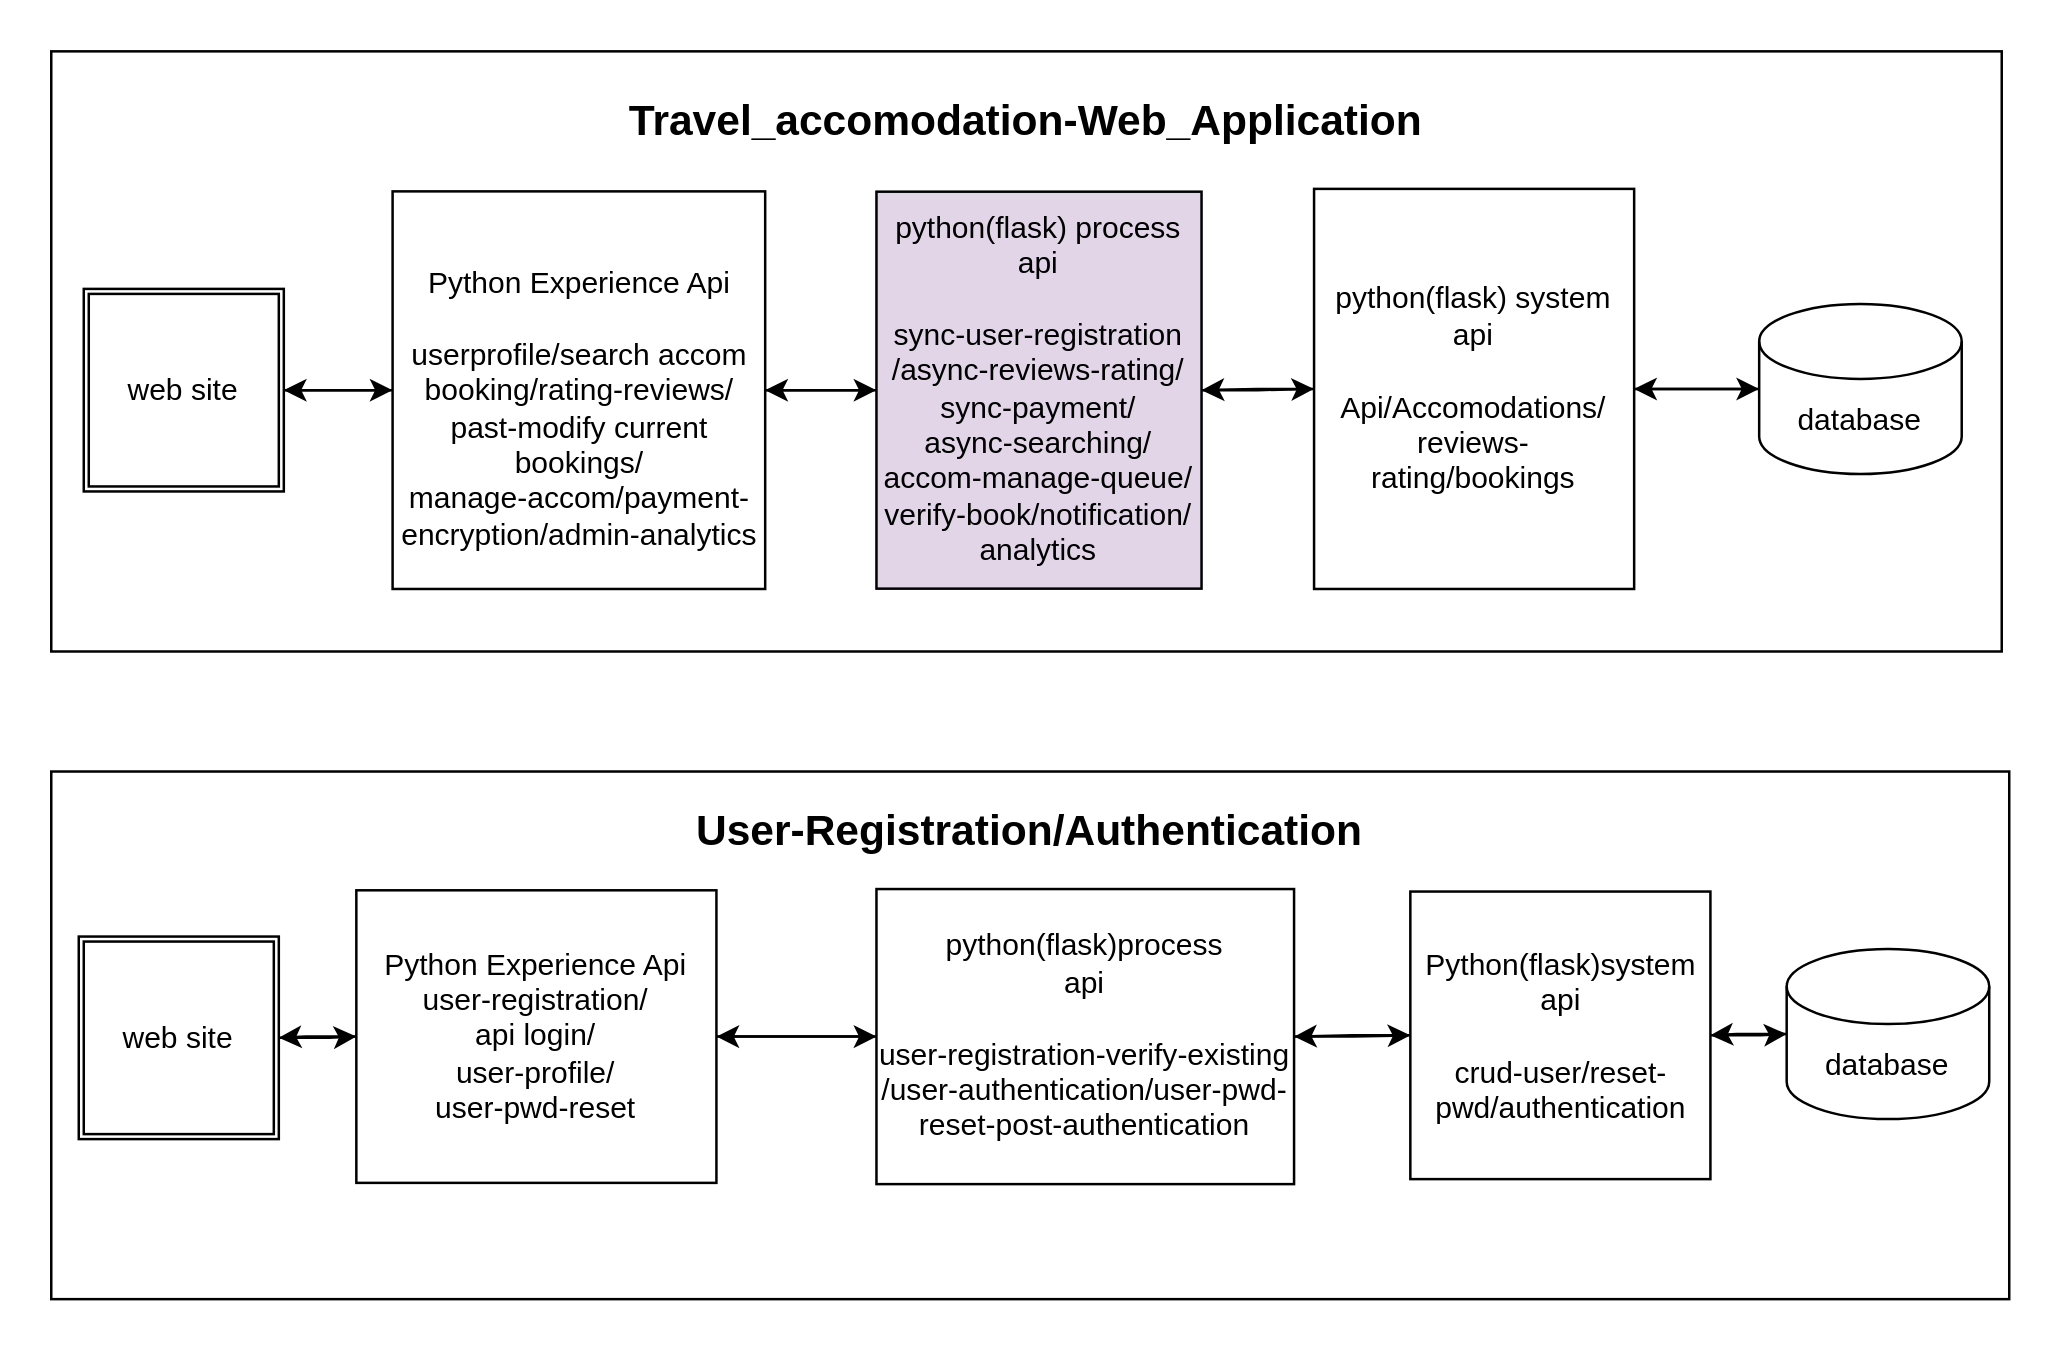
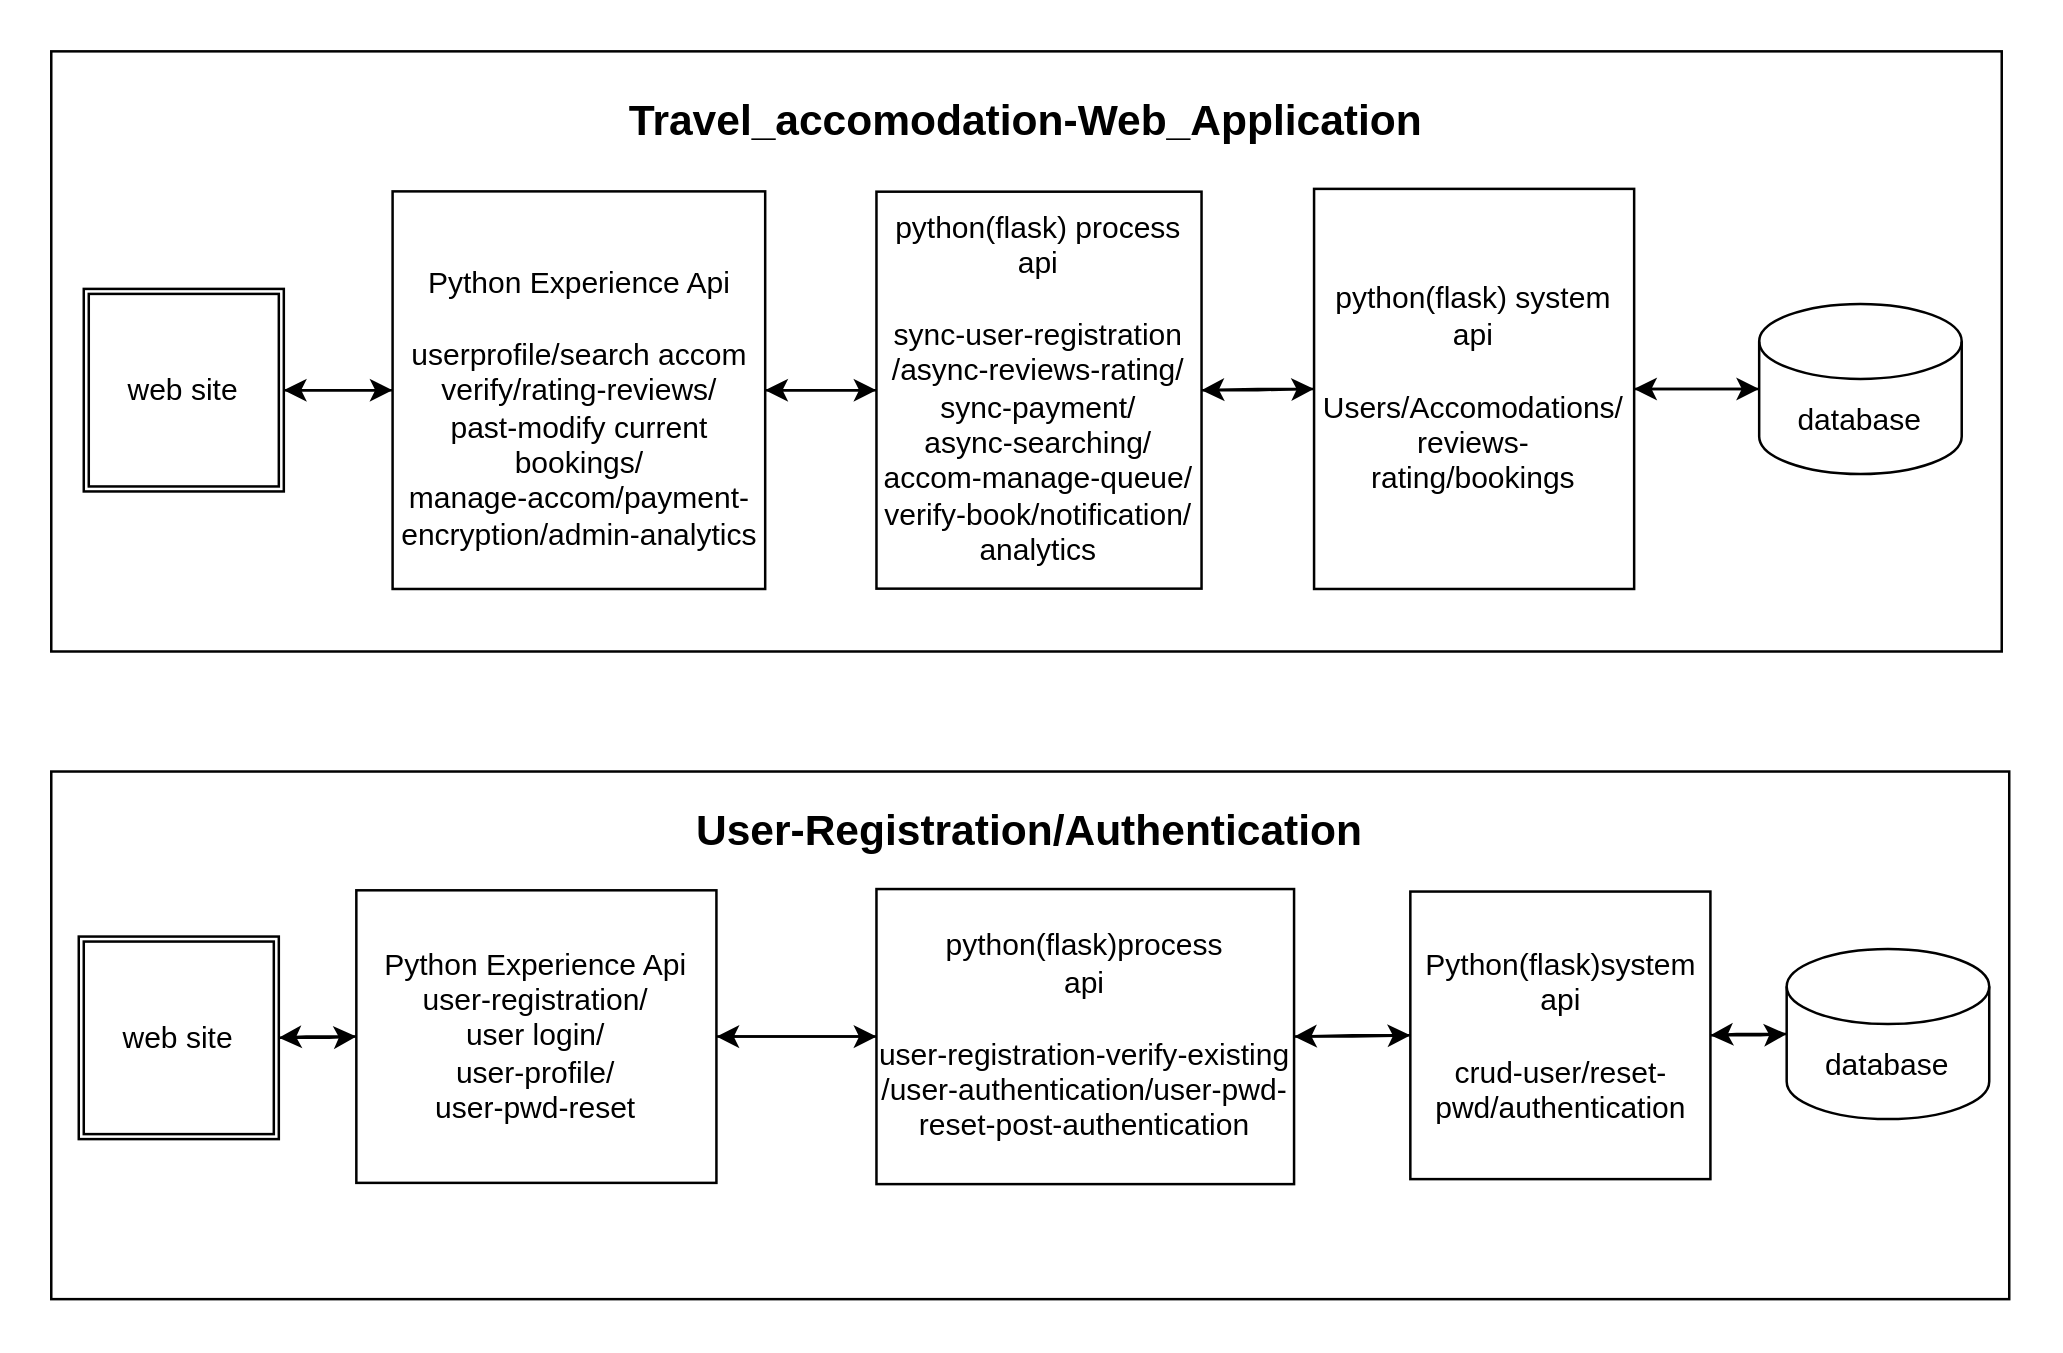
(1474, 389) -> (1474, 389)
(1039, 390) -> (1039, 390)
(580, 391) -> (580, 391)
(536, 1036) -> (536, 1036)
